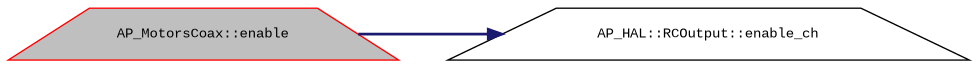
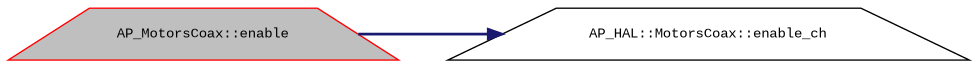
(709, 34) -> (709, 34)
